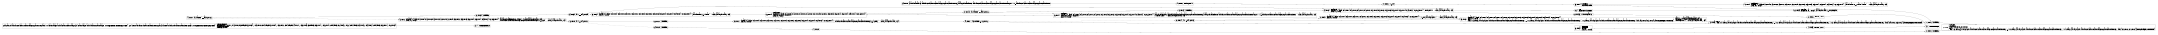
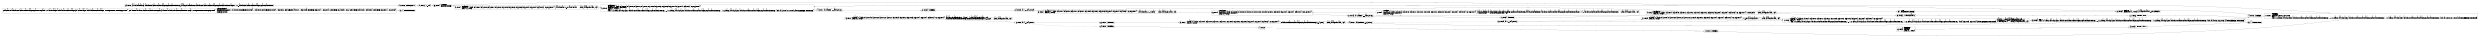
none -> (707, 8)
(1822, 28) -> (2145, 27)
